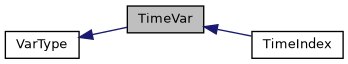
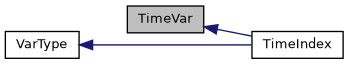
(110, 31) -> (172, 45)
